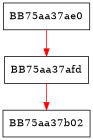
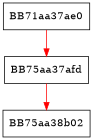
(47, 16) -> (47, 16)
(47, 124) -> (47, 124)
